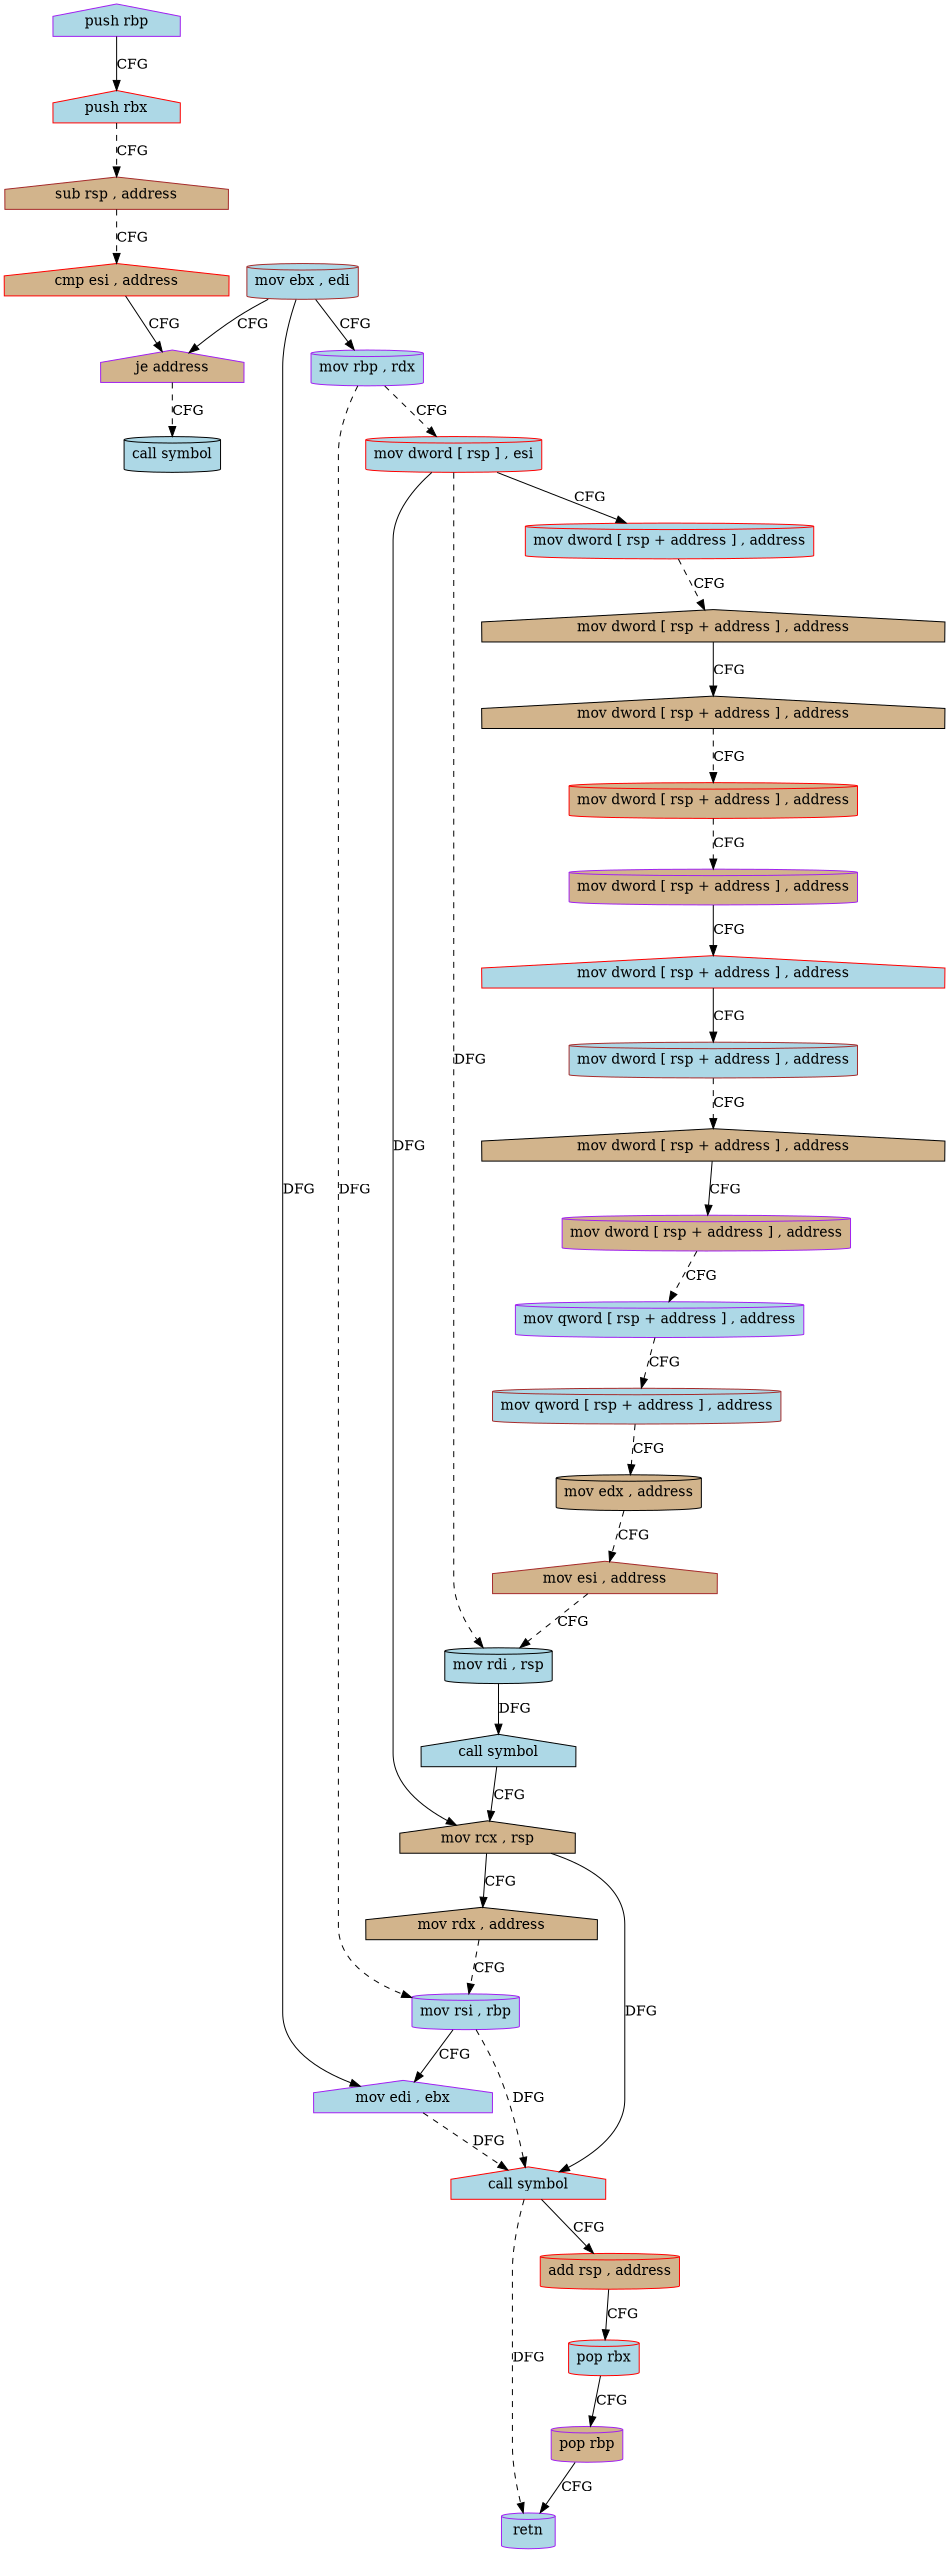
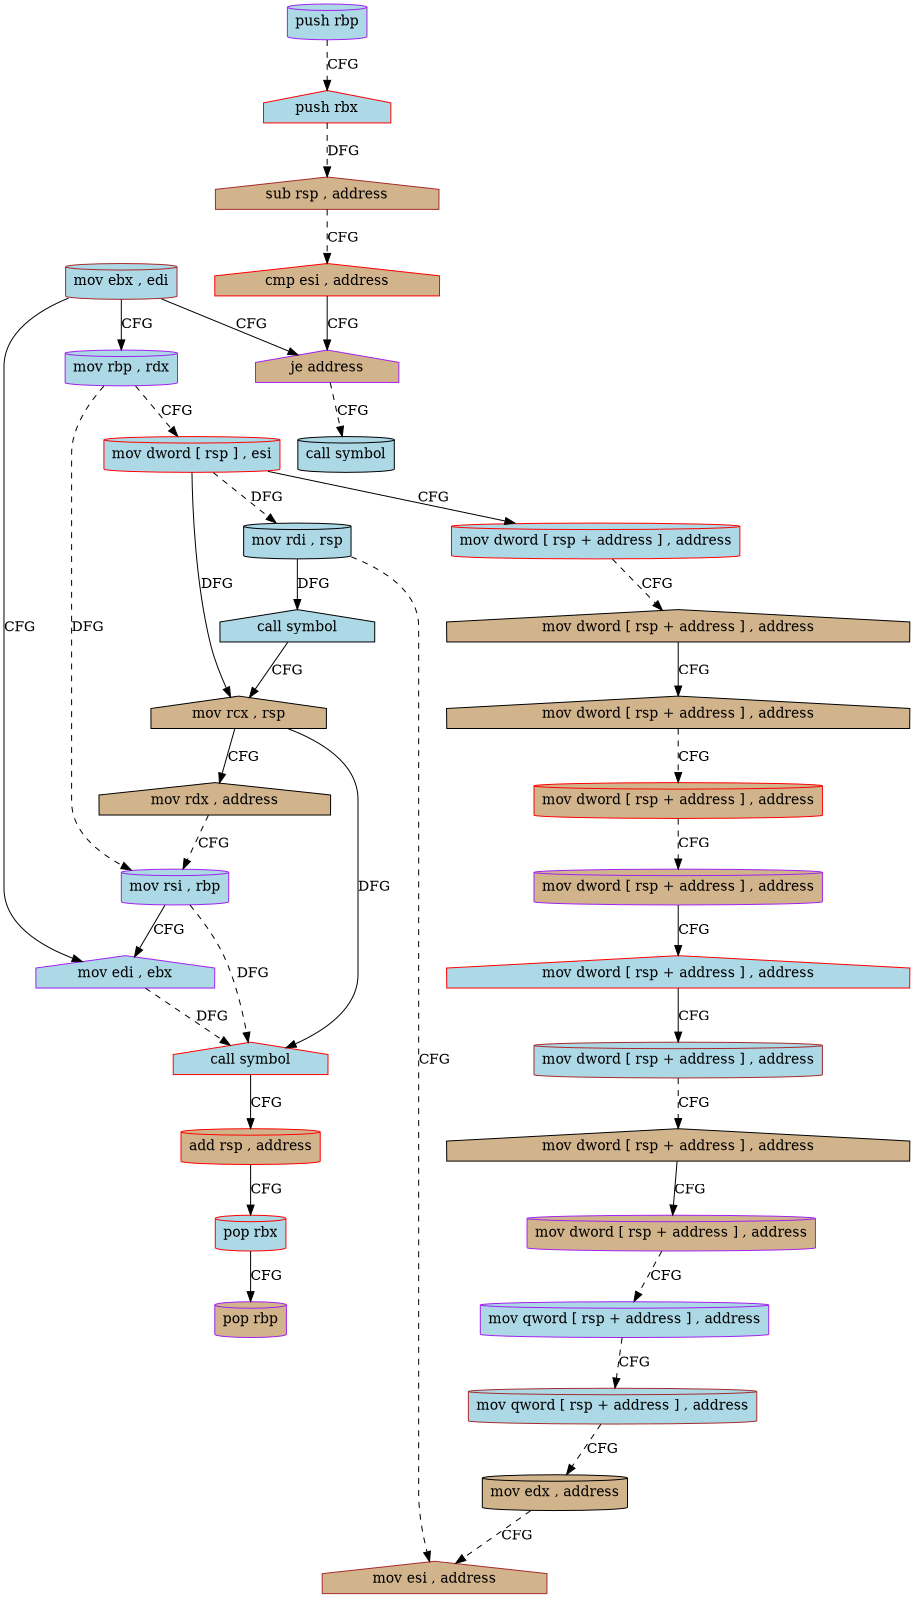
(117, 22) -> (327, 22)
(117, 58) -> (327, 60)
(133, 152) -> (344, 152)
(299, 1190) -> (20, 627)
(558, 1618) -> (419, 1038)
(528, 2531) -> none
